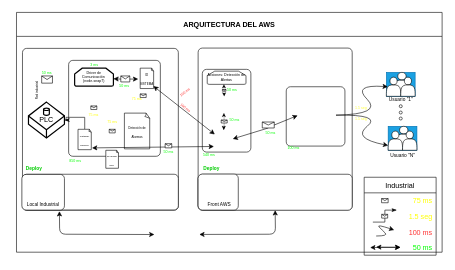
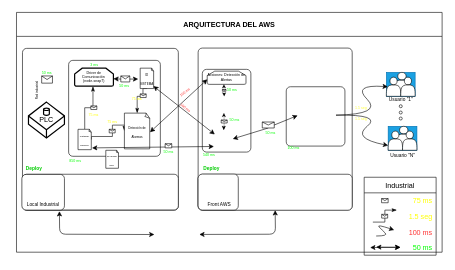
none -> (137, 98)
(74, 117) -> (85, 111)
none -> (159, 124)
none -> (113, 135)
